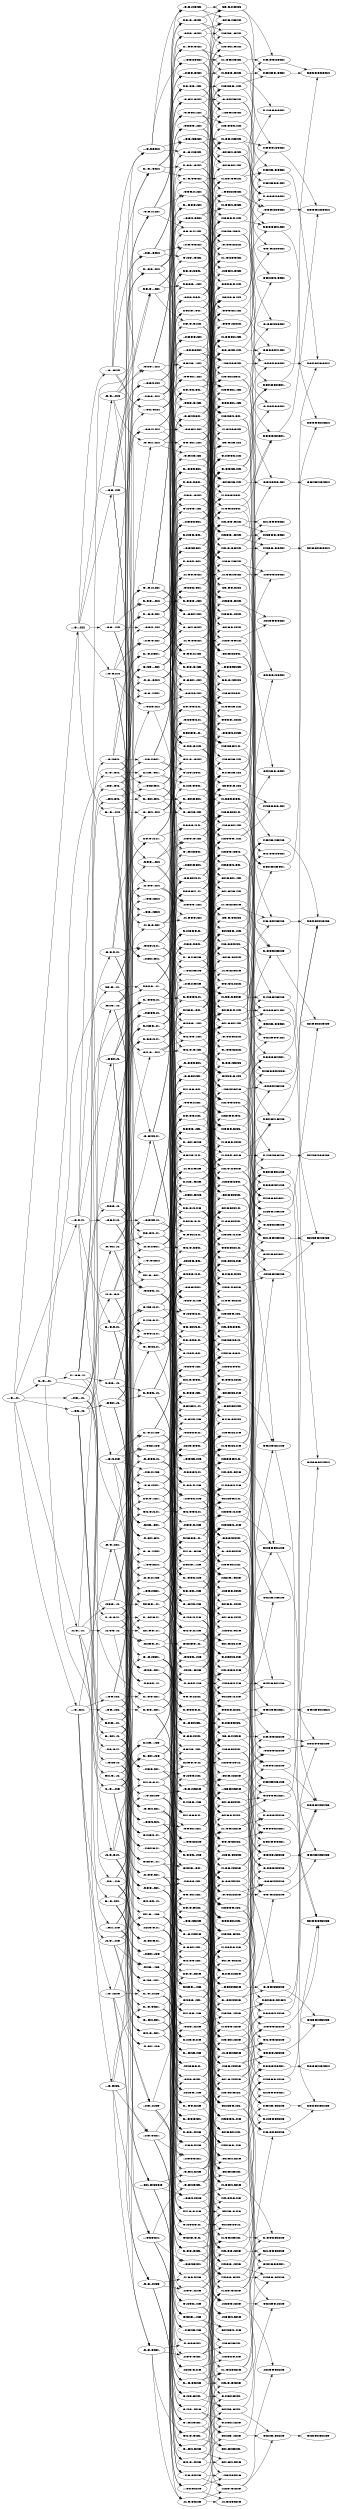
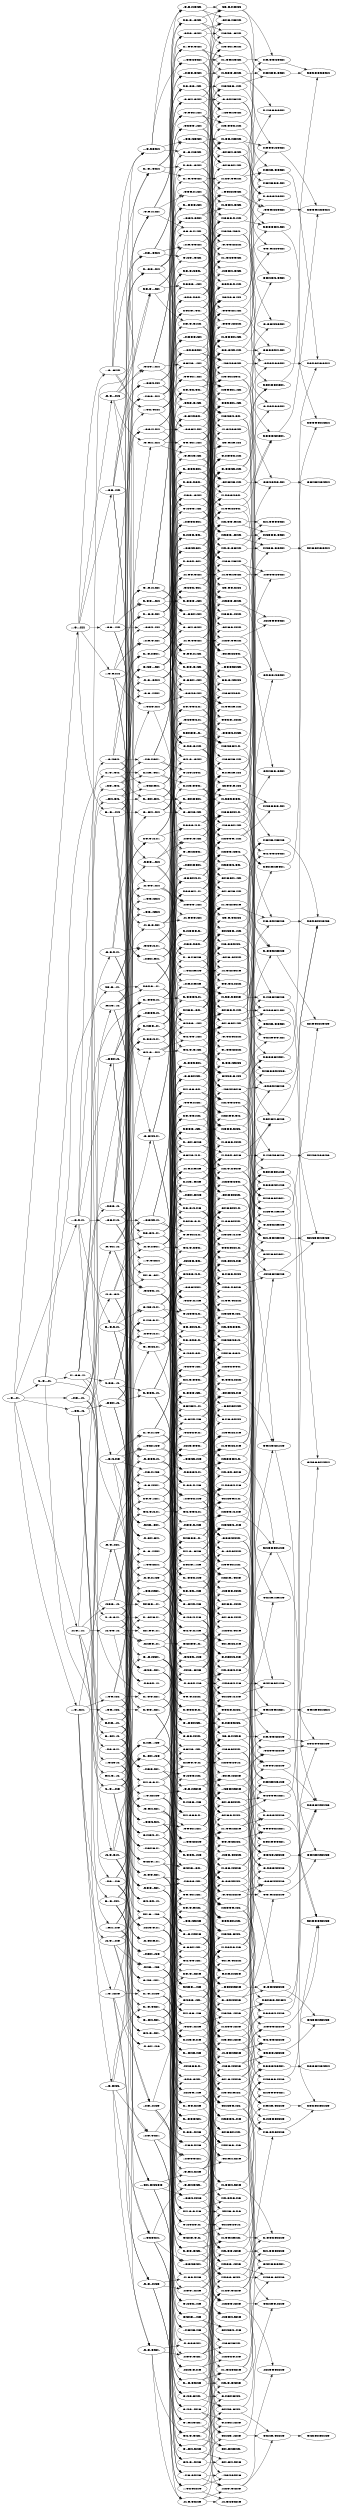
(211, 483) -> (212, 877)
(212, 2125) -> (212, 2085)
(232, 2172) -> none
